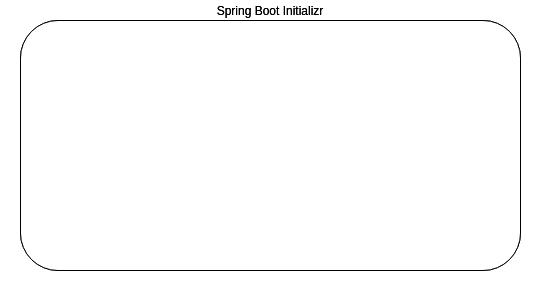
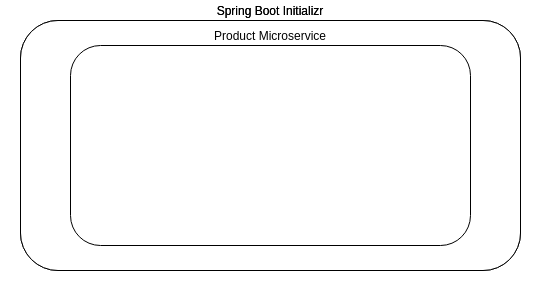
none -> (271, 146)
